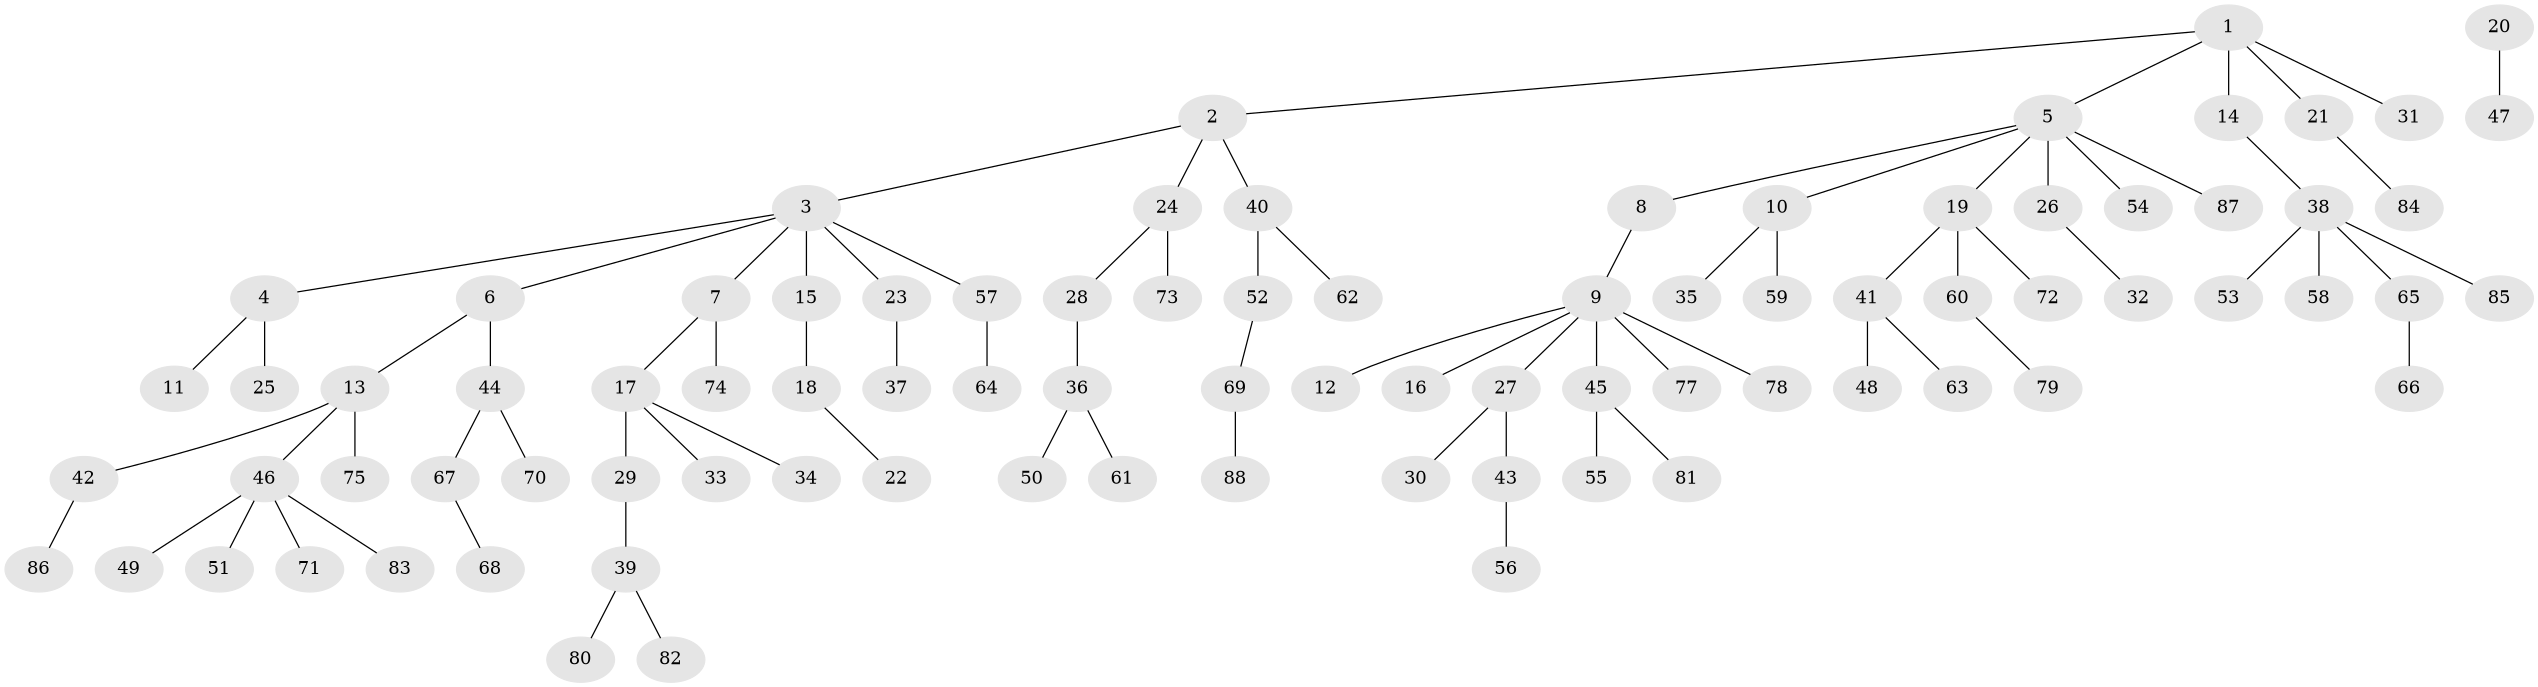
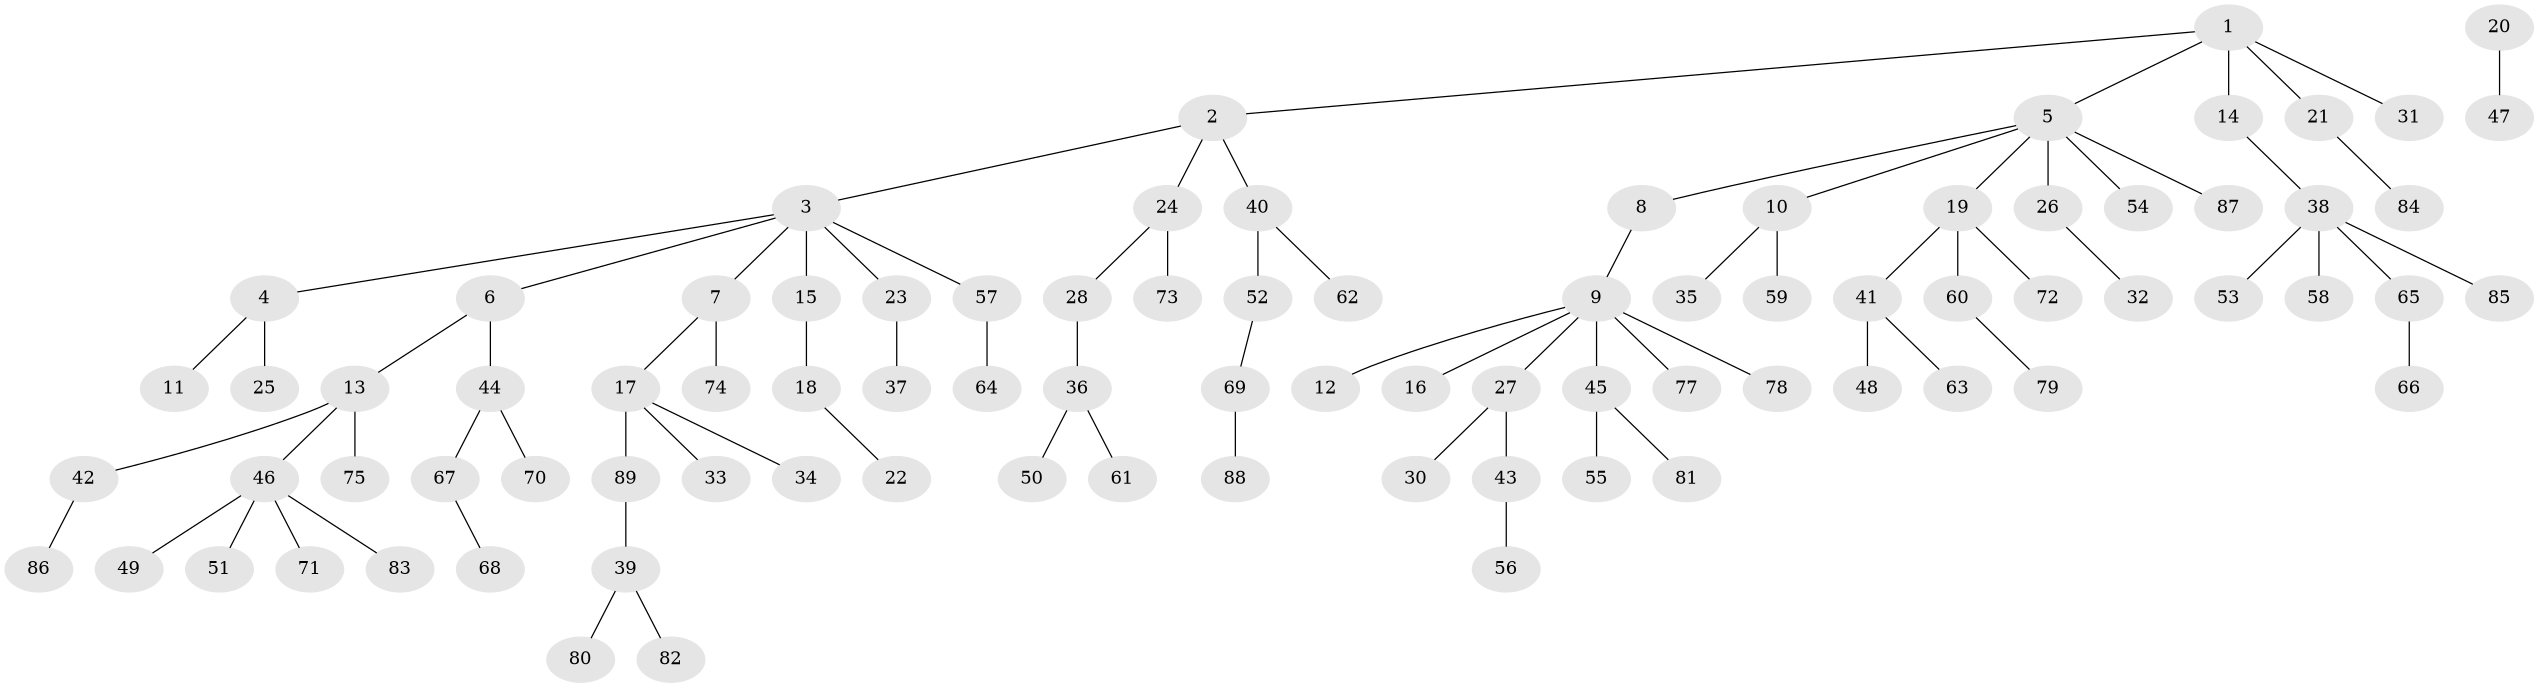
(626, 479) -> (626, 479)
